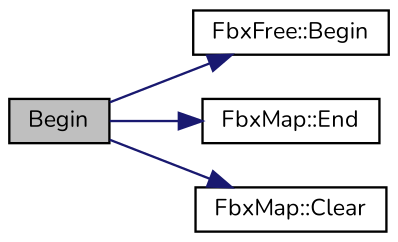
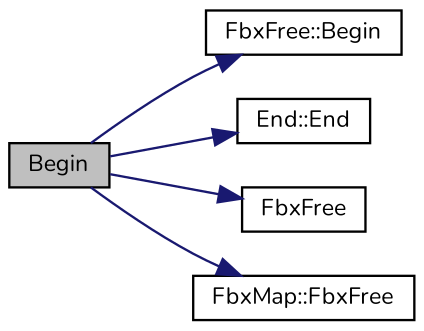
(291, 121) -> (304, 121)
(291, 209) -> (304, 298)
none -> (304, 209)
